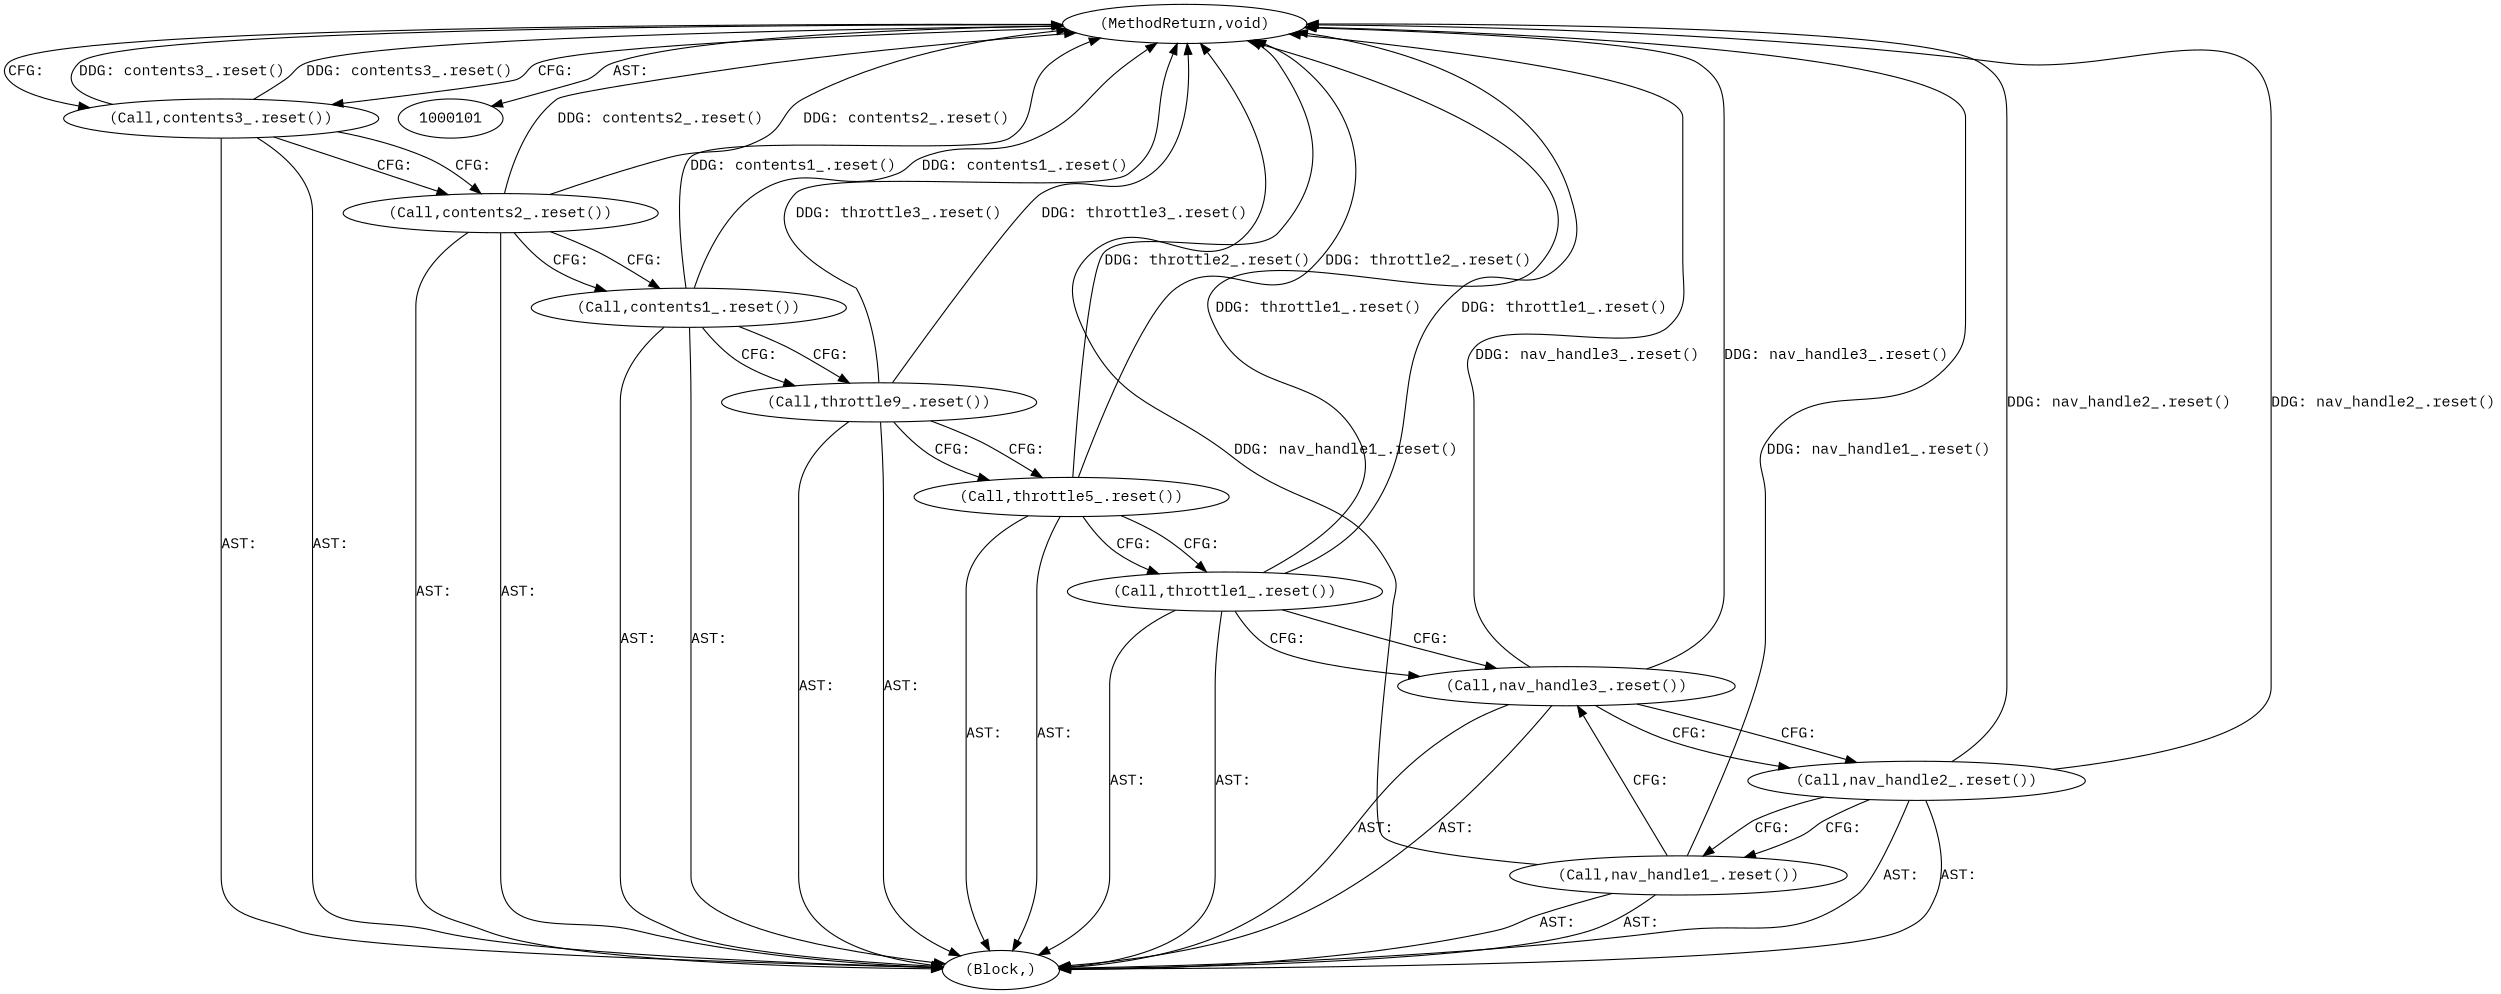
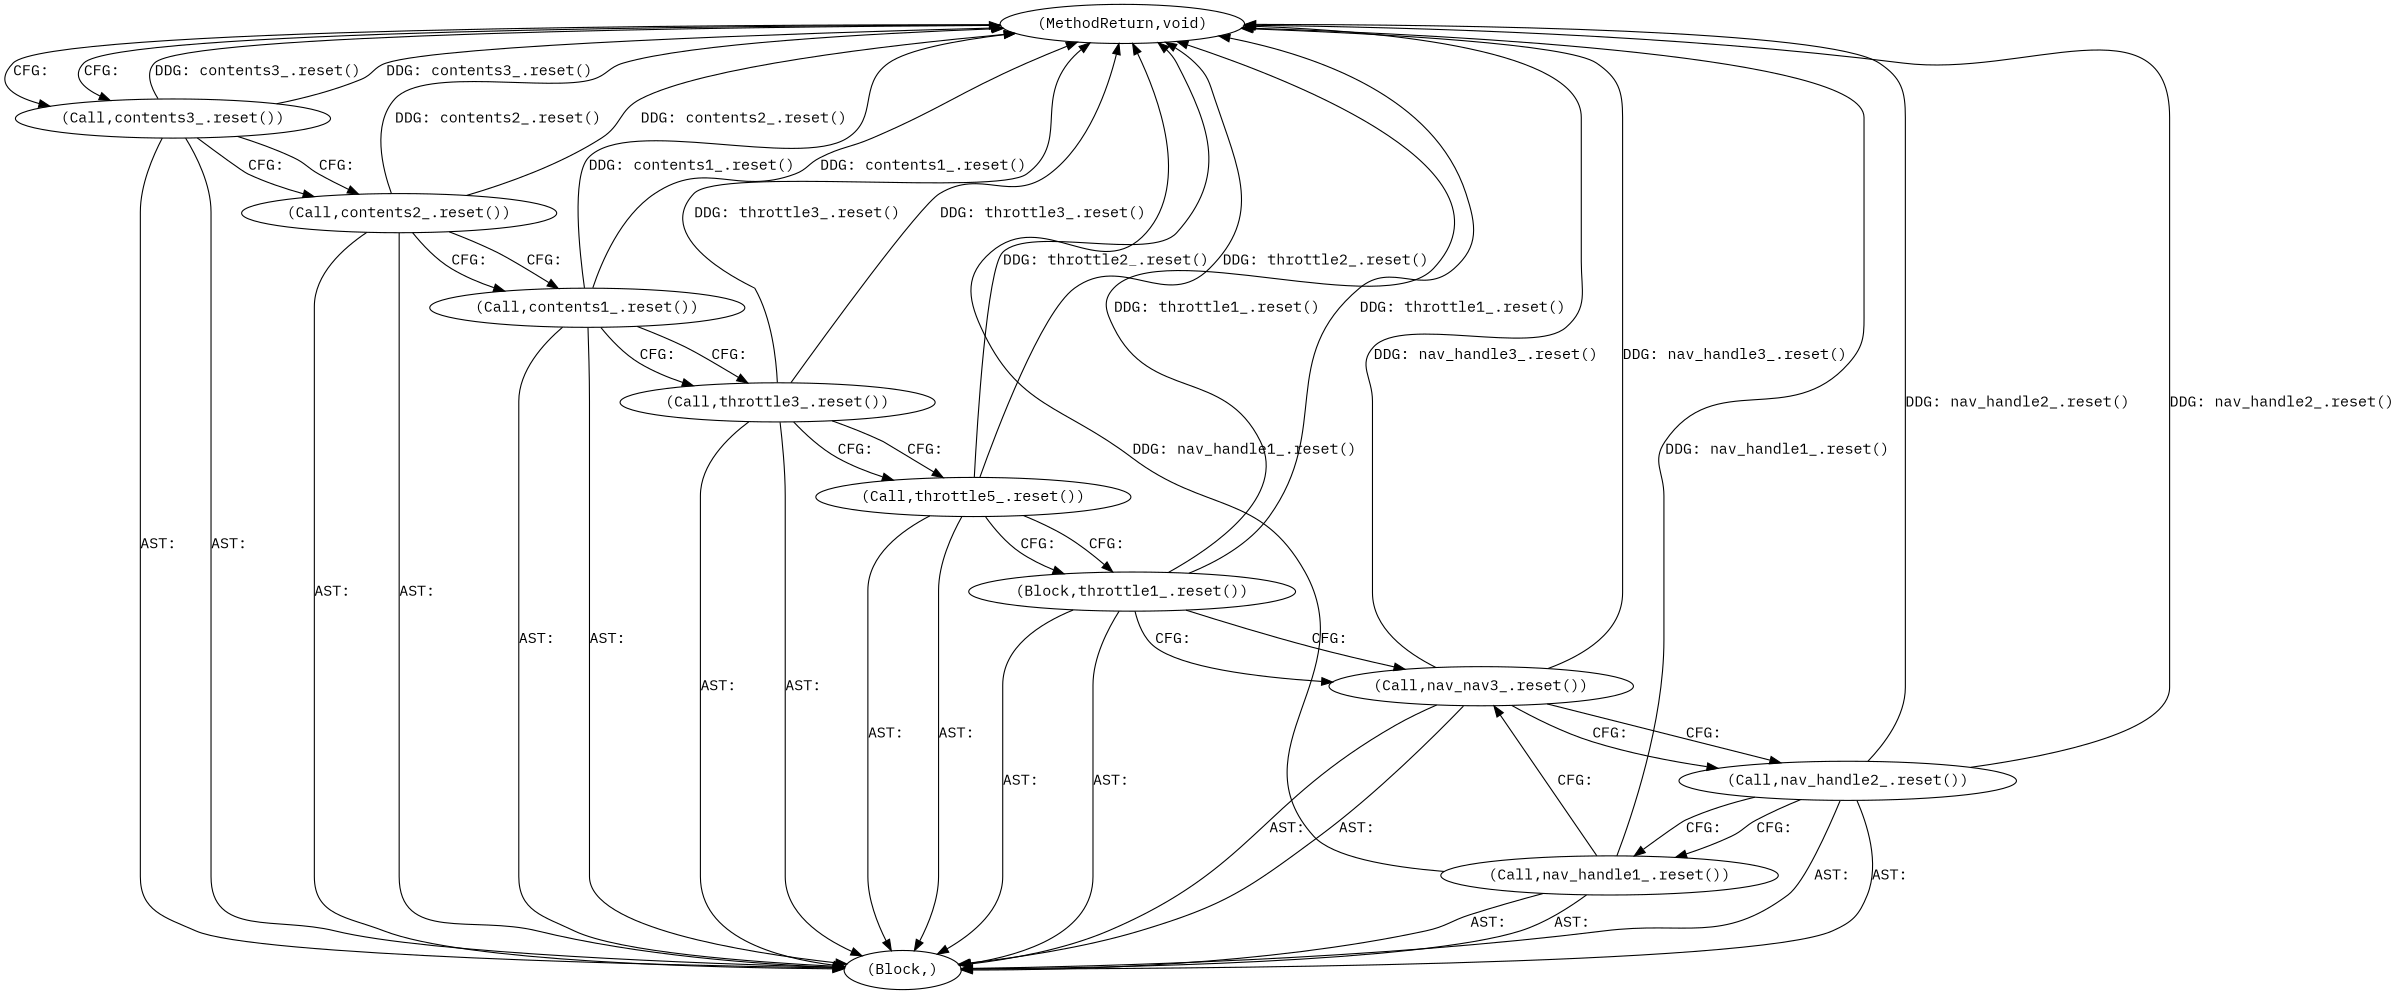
(451, 119) -> none
(879, 402) -> (778, 402)
(1225, 592) -> (1132, 592)
(1566, 686) -> (1481, 686)
